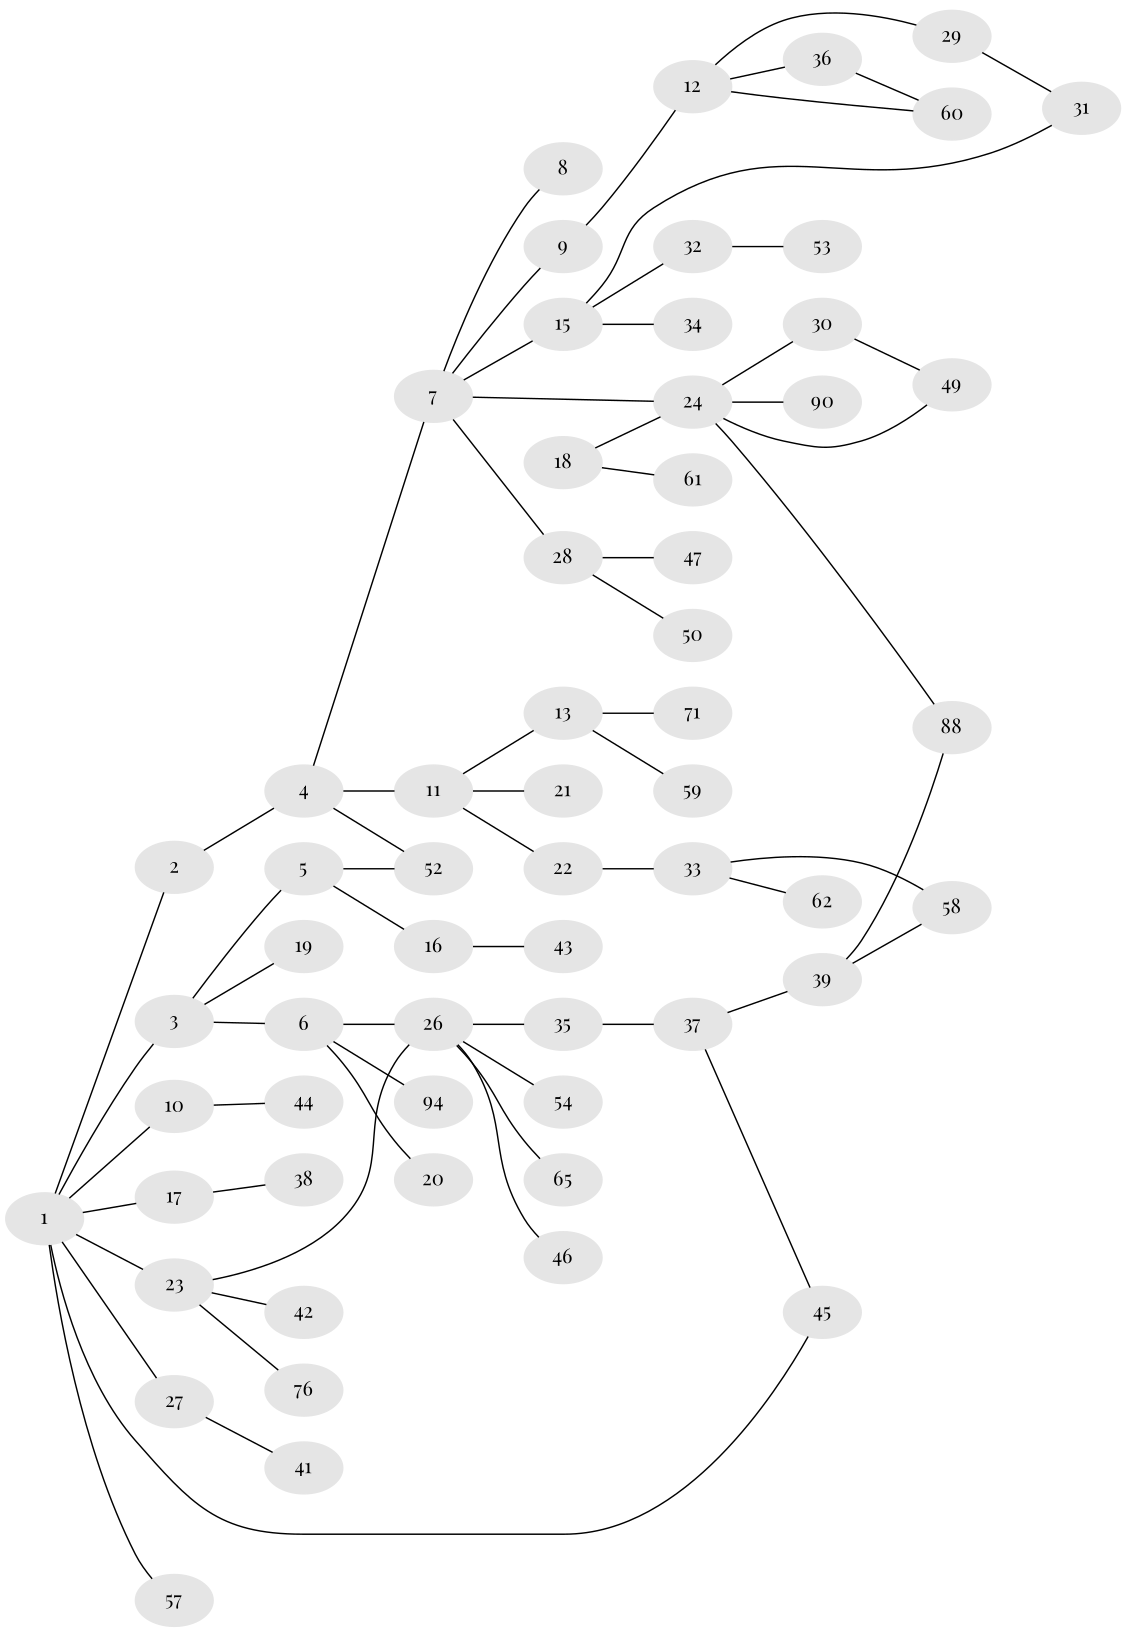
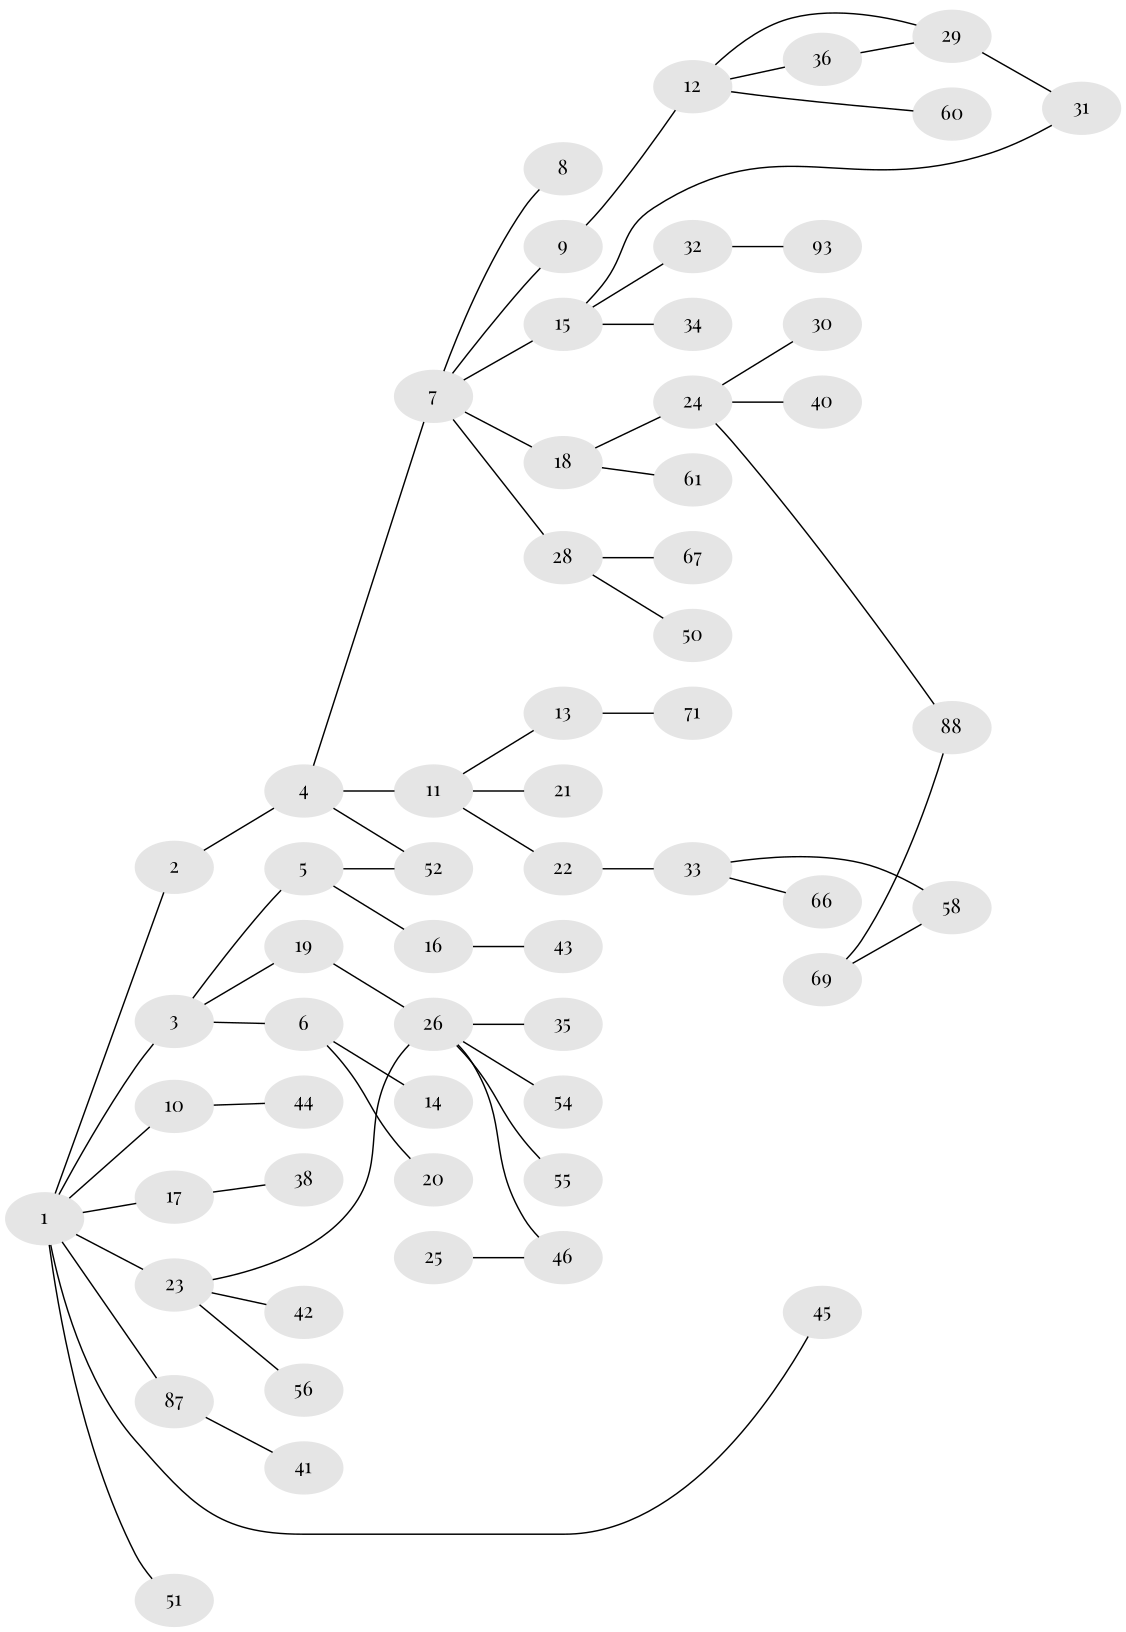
(887, 87) -> (887, 48)
(822, 247) -> (822, 247)
(952, 385) -> none
(563, 399) -> (498, 430)
(822, 402) -> (822, 402)
(693, 558) -> (693, 558)
(693, 791) -> none
(822, 902) -> (822, 902)
(822, 980) -> (822, 980)
(369, 1024) -> (369, 985)
(693, 1024) -> none
(434, 1102) -> (434, 1102)
(563, 1180) -> (563, 1180)
none -> (434, 1258)
(304, 1390) -> (304, 1390)
(174, 1402) -> (174, 1402)
(174, 1600) -> (174, 1600)
